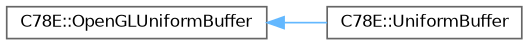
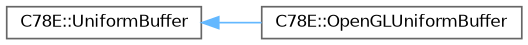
(306, 23) -> (240, 23)
